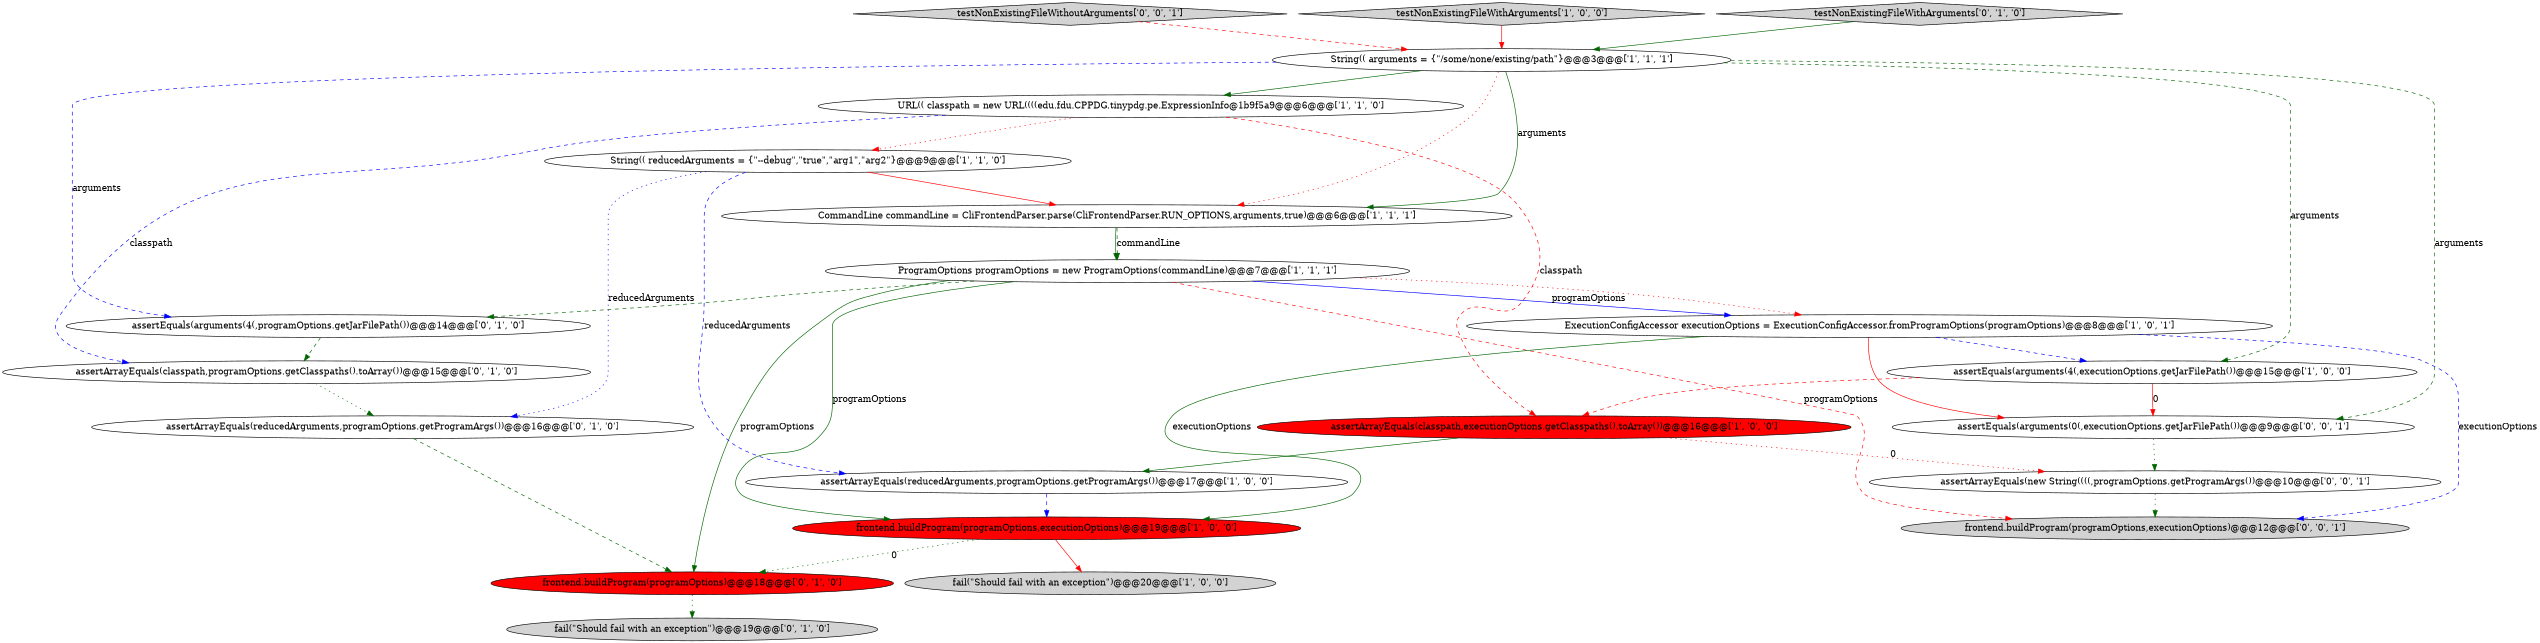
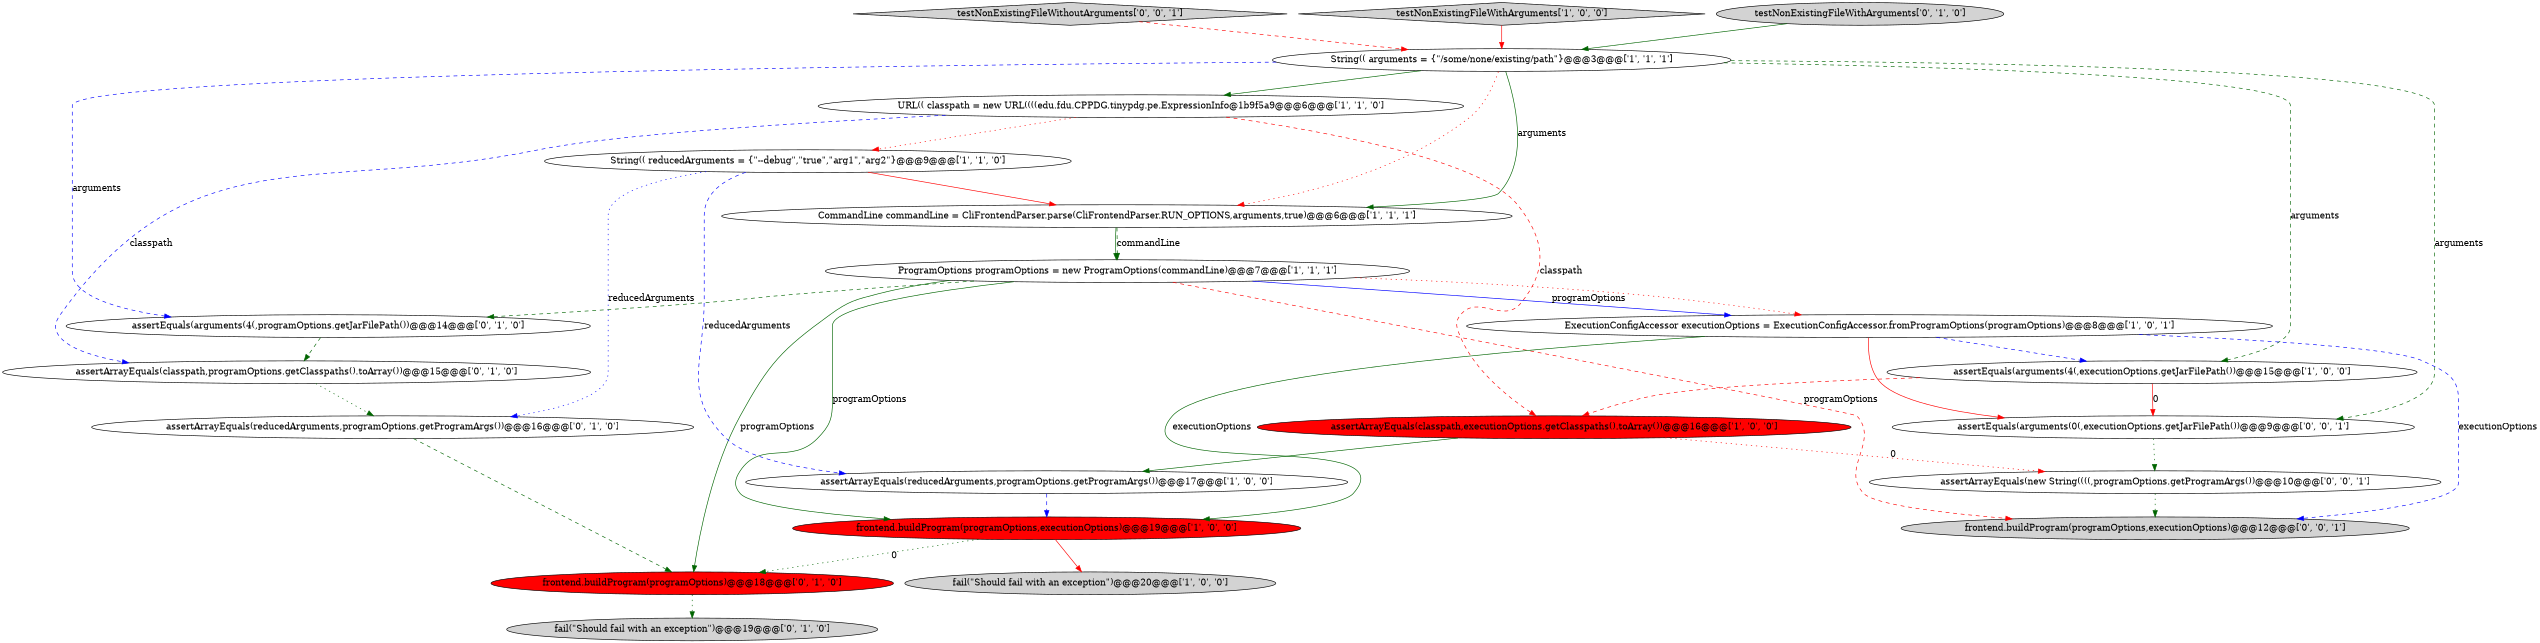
(1919, 14) -> (1860, 14)
